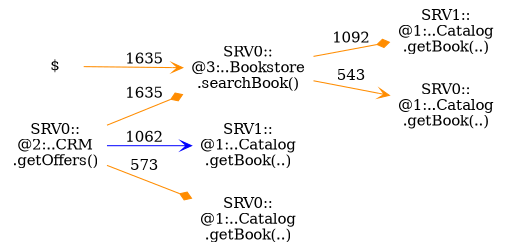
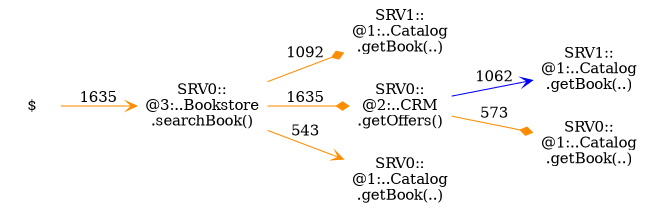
(139, 112) -> (302, 106)
